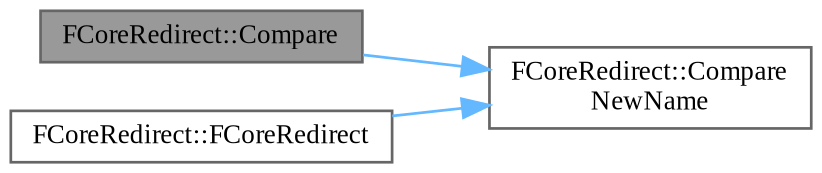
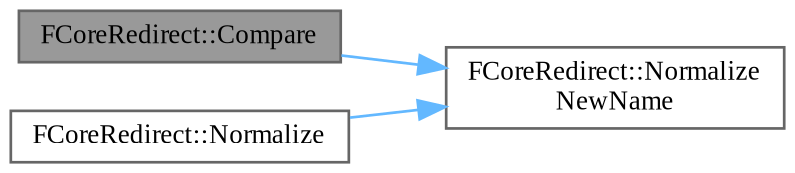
(650, 88) -> (615, 88)
(201, 137) -> (180, 137)
